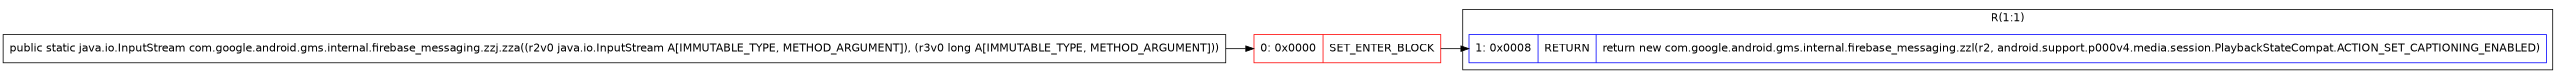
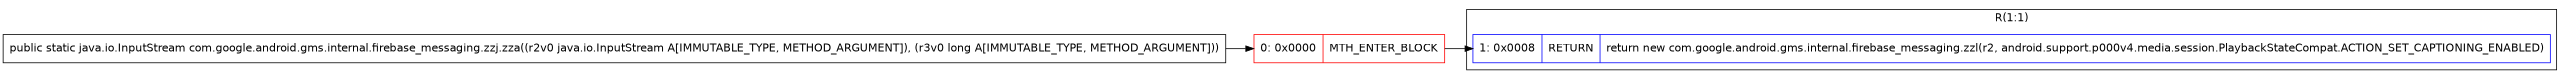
(1382, 48) -> (1384, 48)
